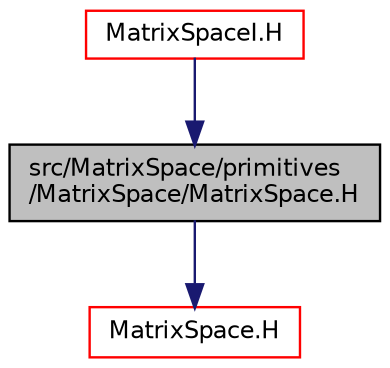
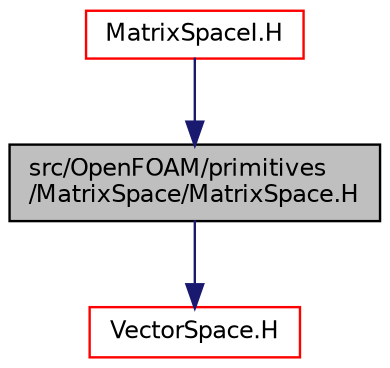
(195, 183) -> (195, 183)
(195, 332) -> (195, 332)
